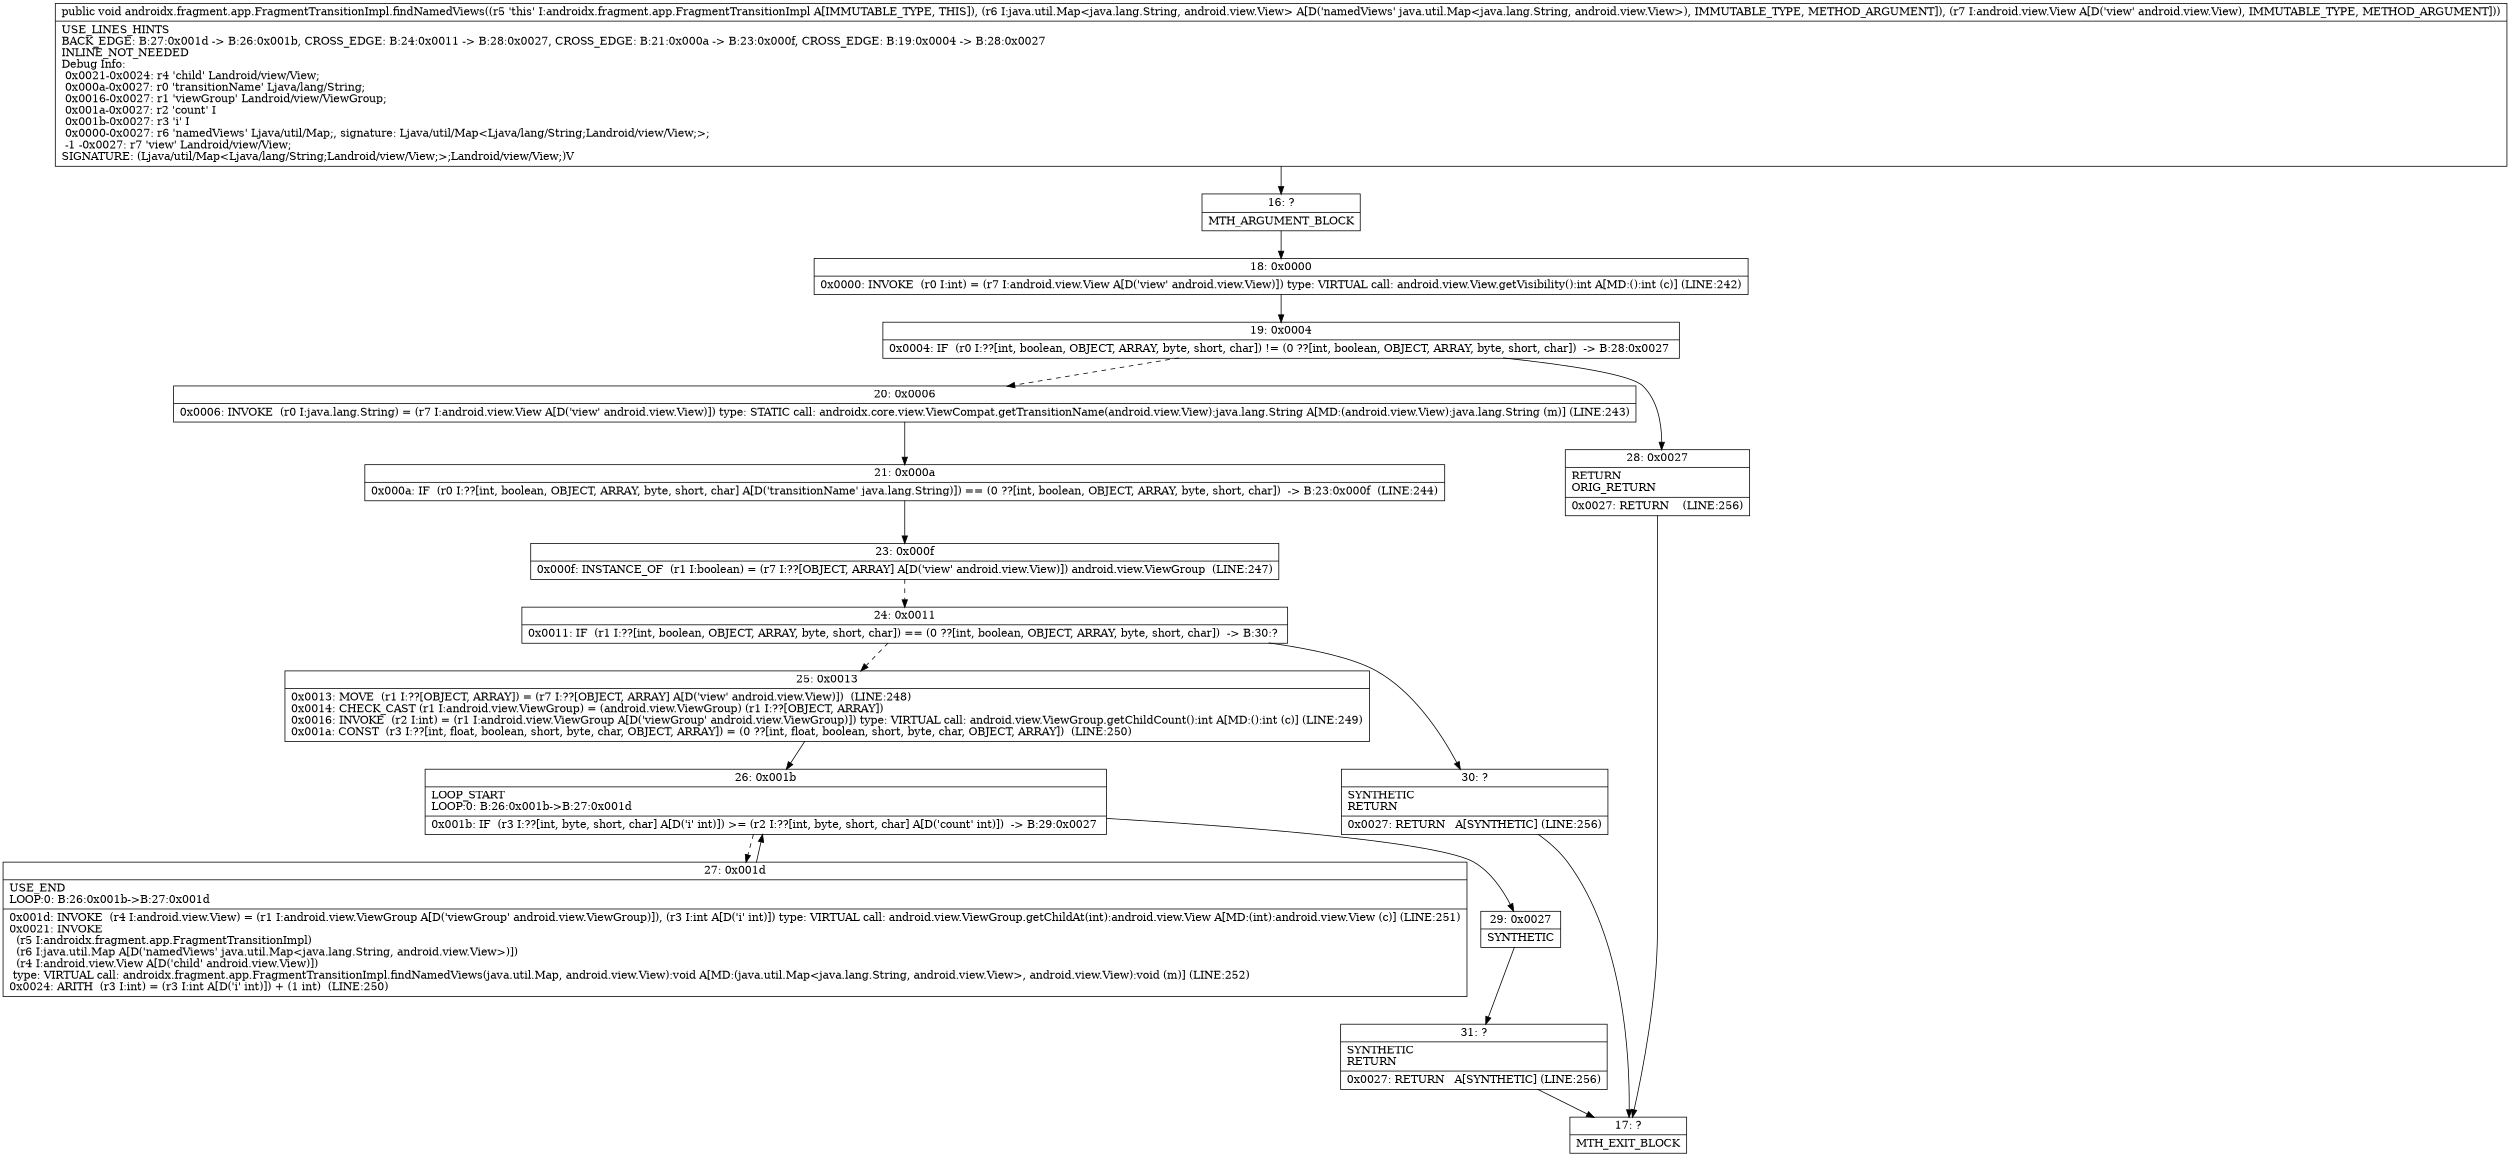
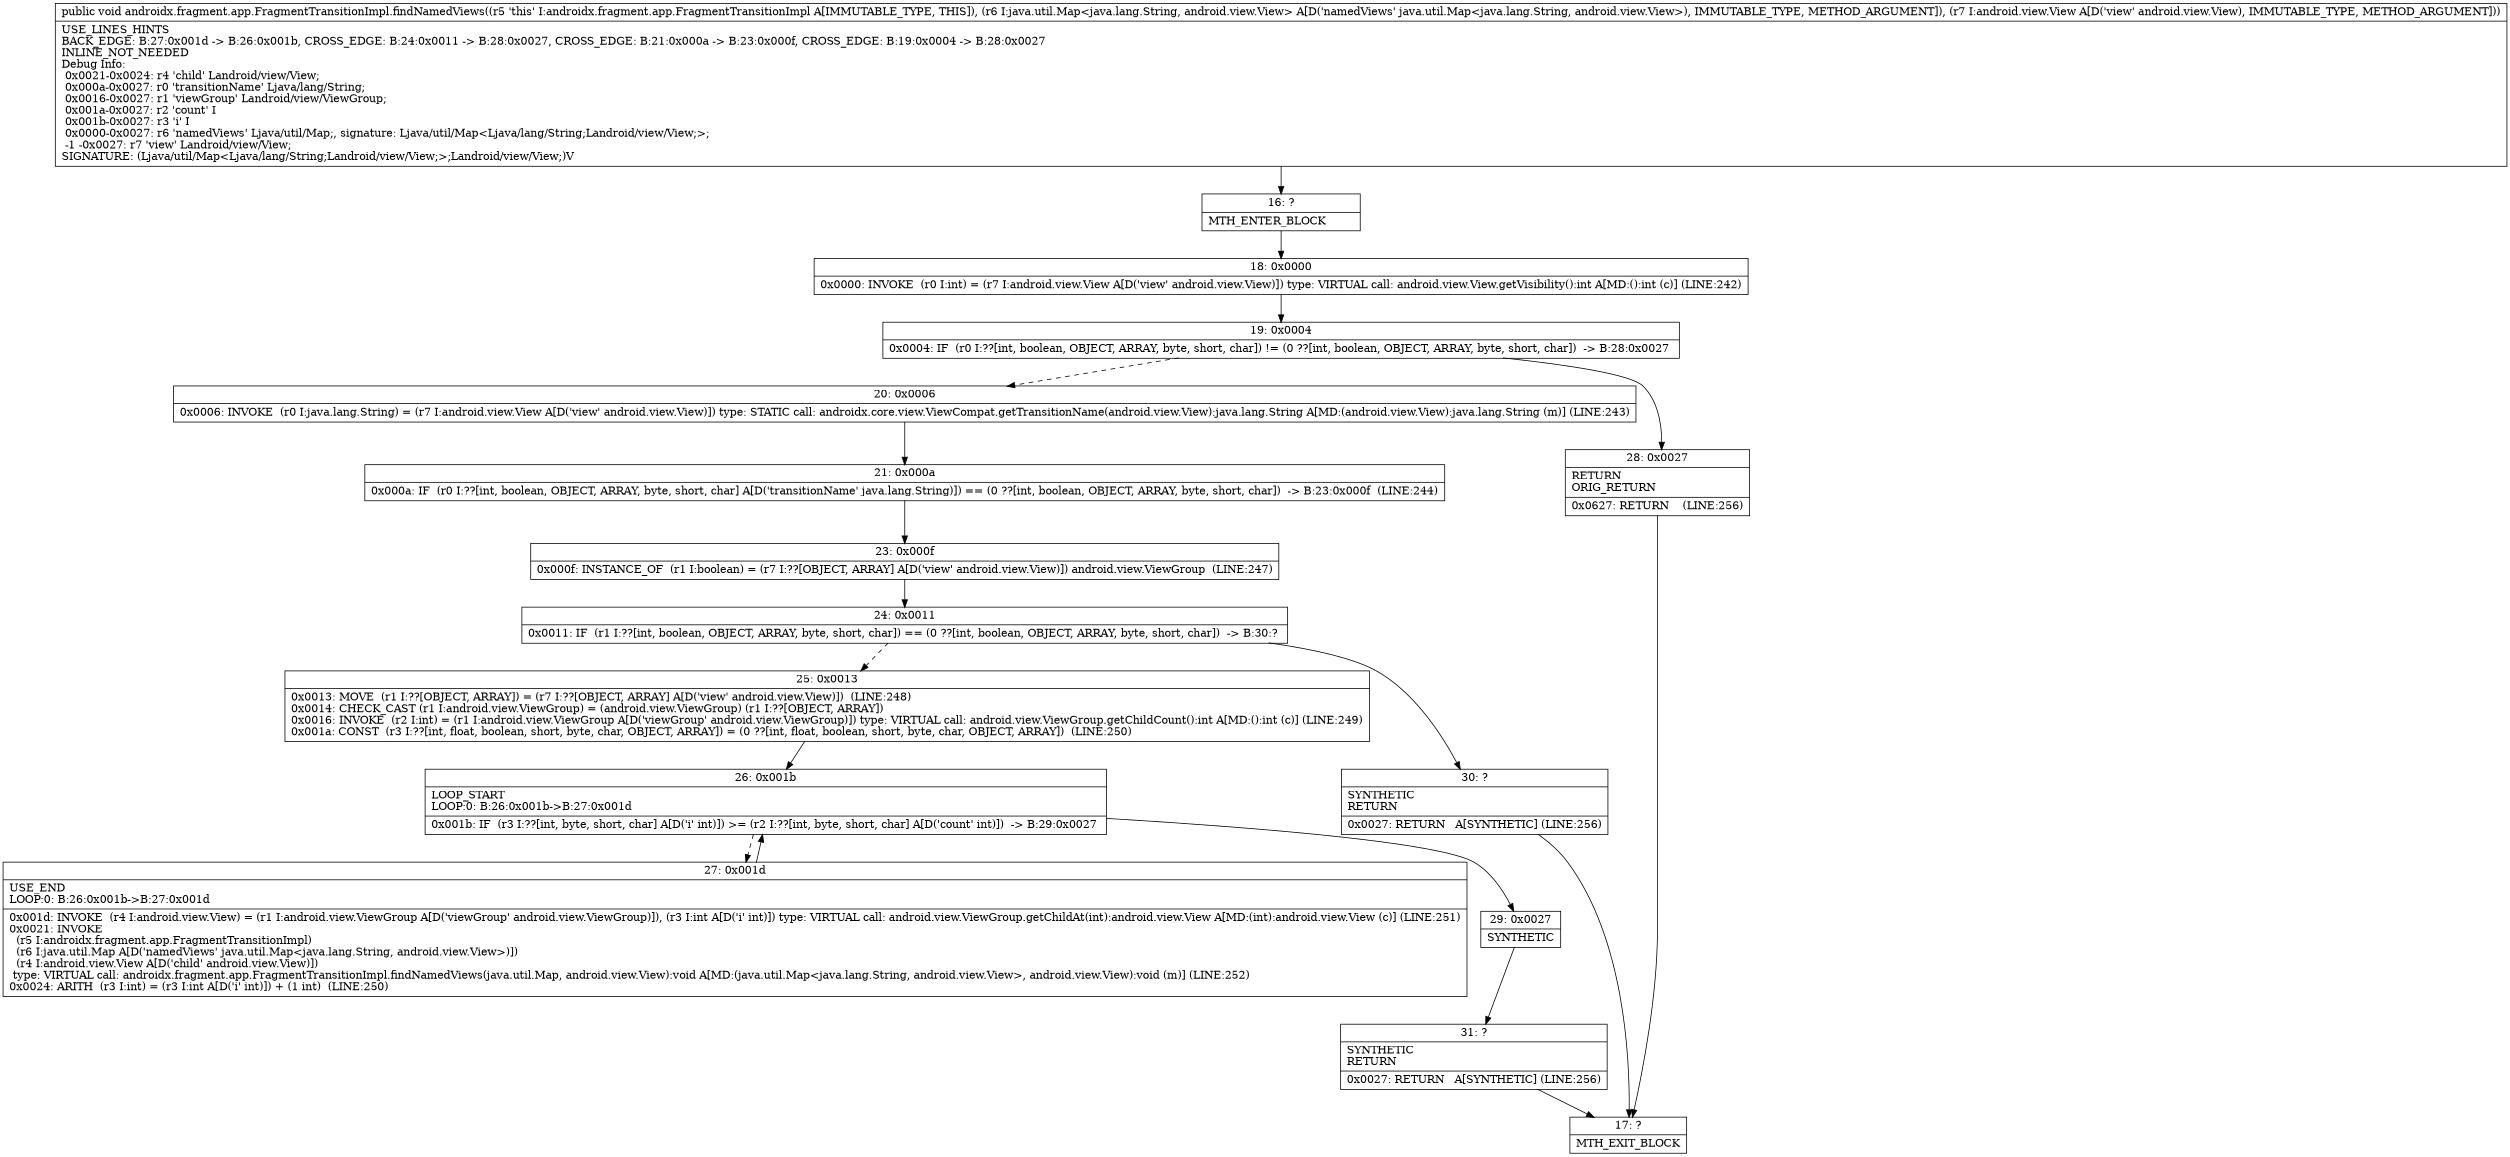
(1281, 221) -> (1267, 221)
(1657, 506) -> (1657, 506)
(905, 589) -> (905, 589)
